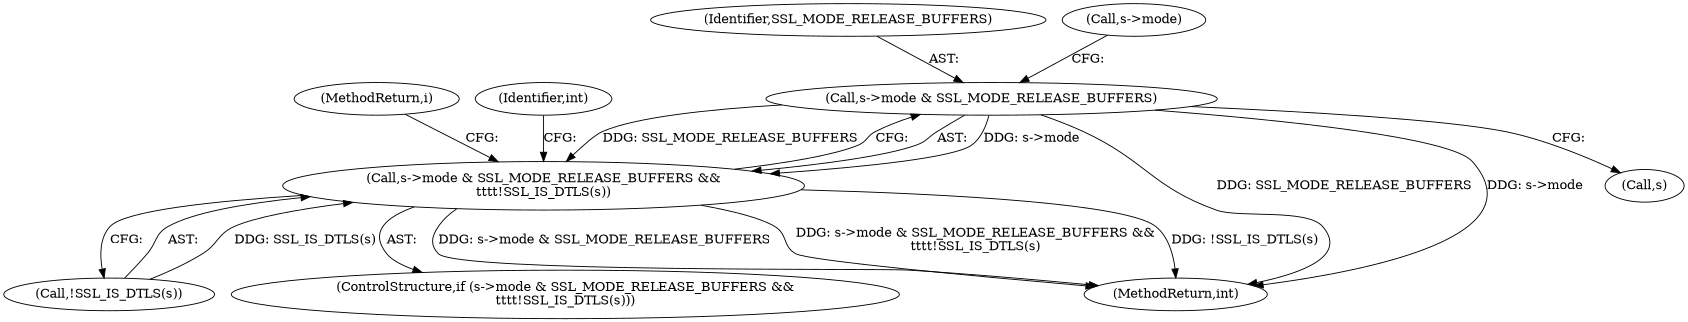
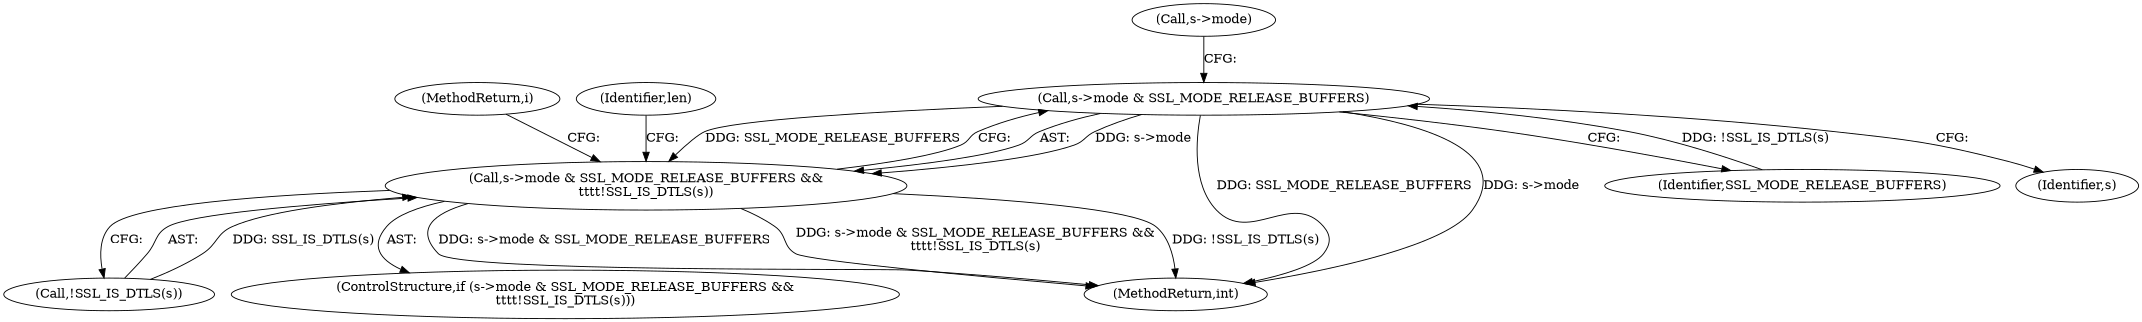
(946, 59) -> (1756, 138)
(544, 99) -> (646, 99)
none -> (1531, 135)
(1645, 186) -> (2077, 186)
